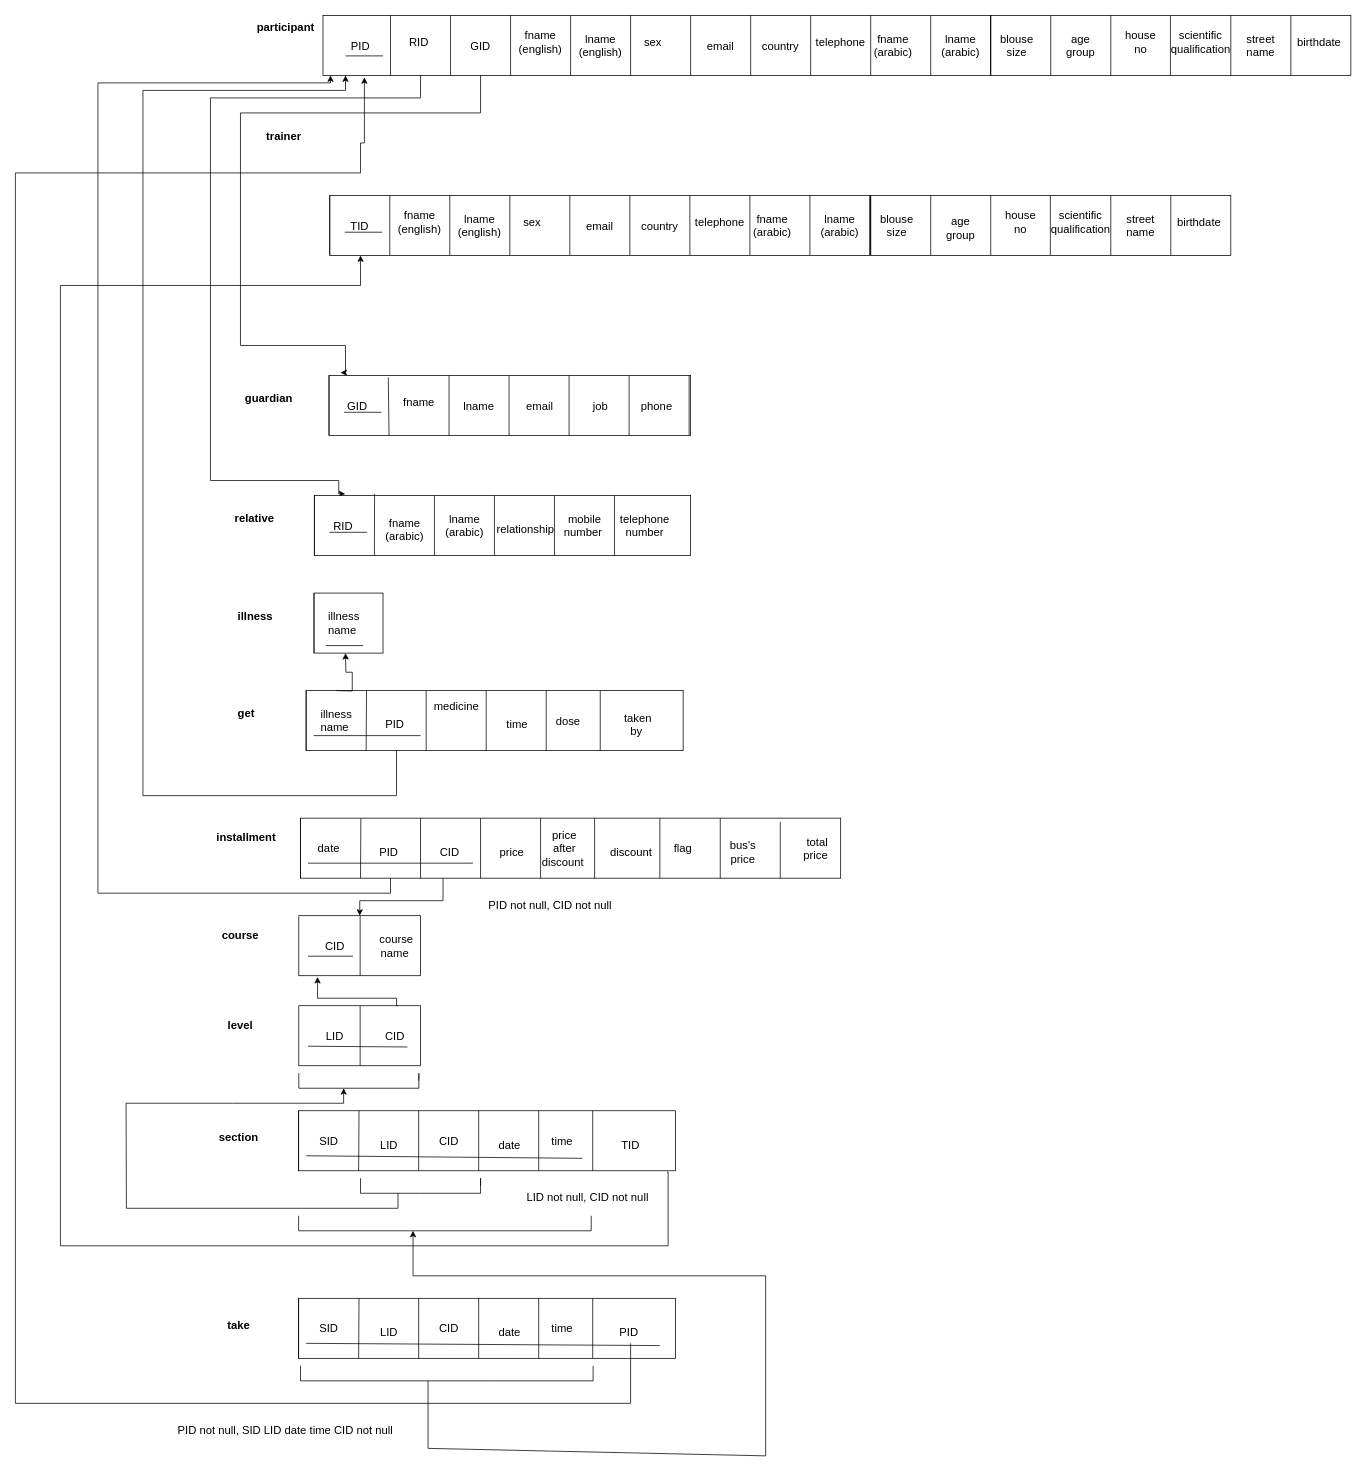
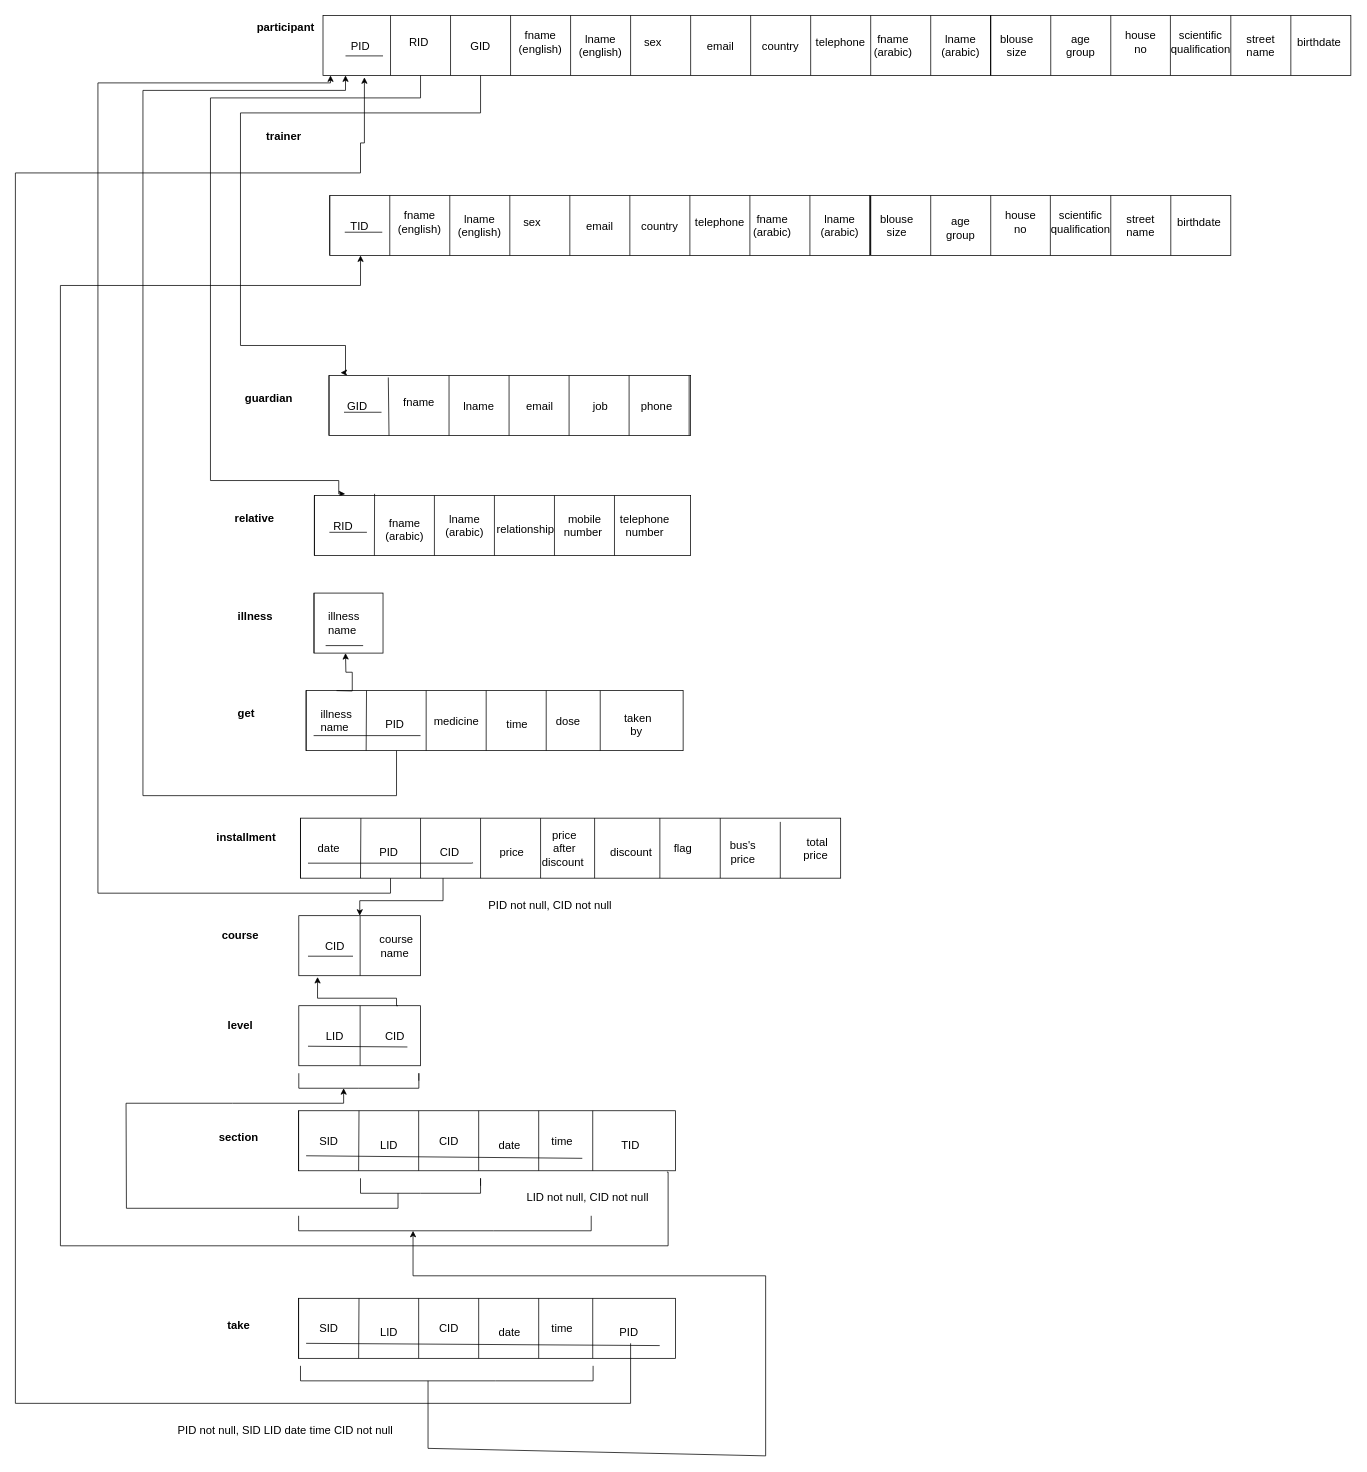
(456, 705) -> (456, 720)
